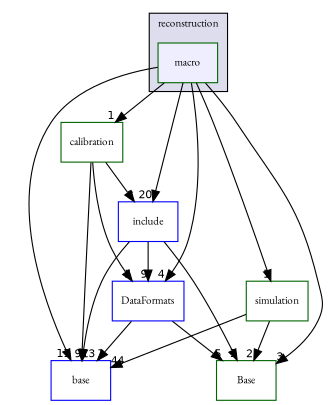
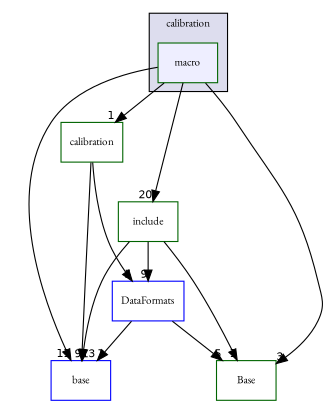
(188, 24) -> (188, 24)
(117, 177) -> none
(198, 180) -> none
(148, 222) -> (148, 222)
(277, 301) -> none
